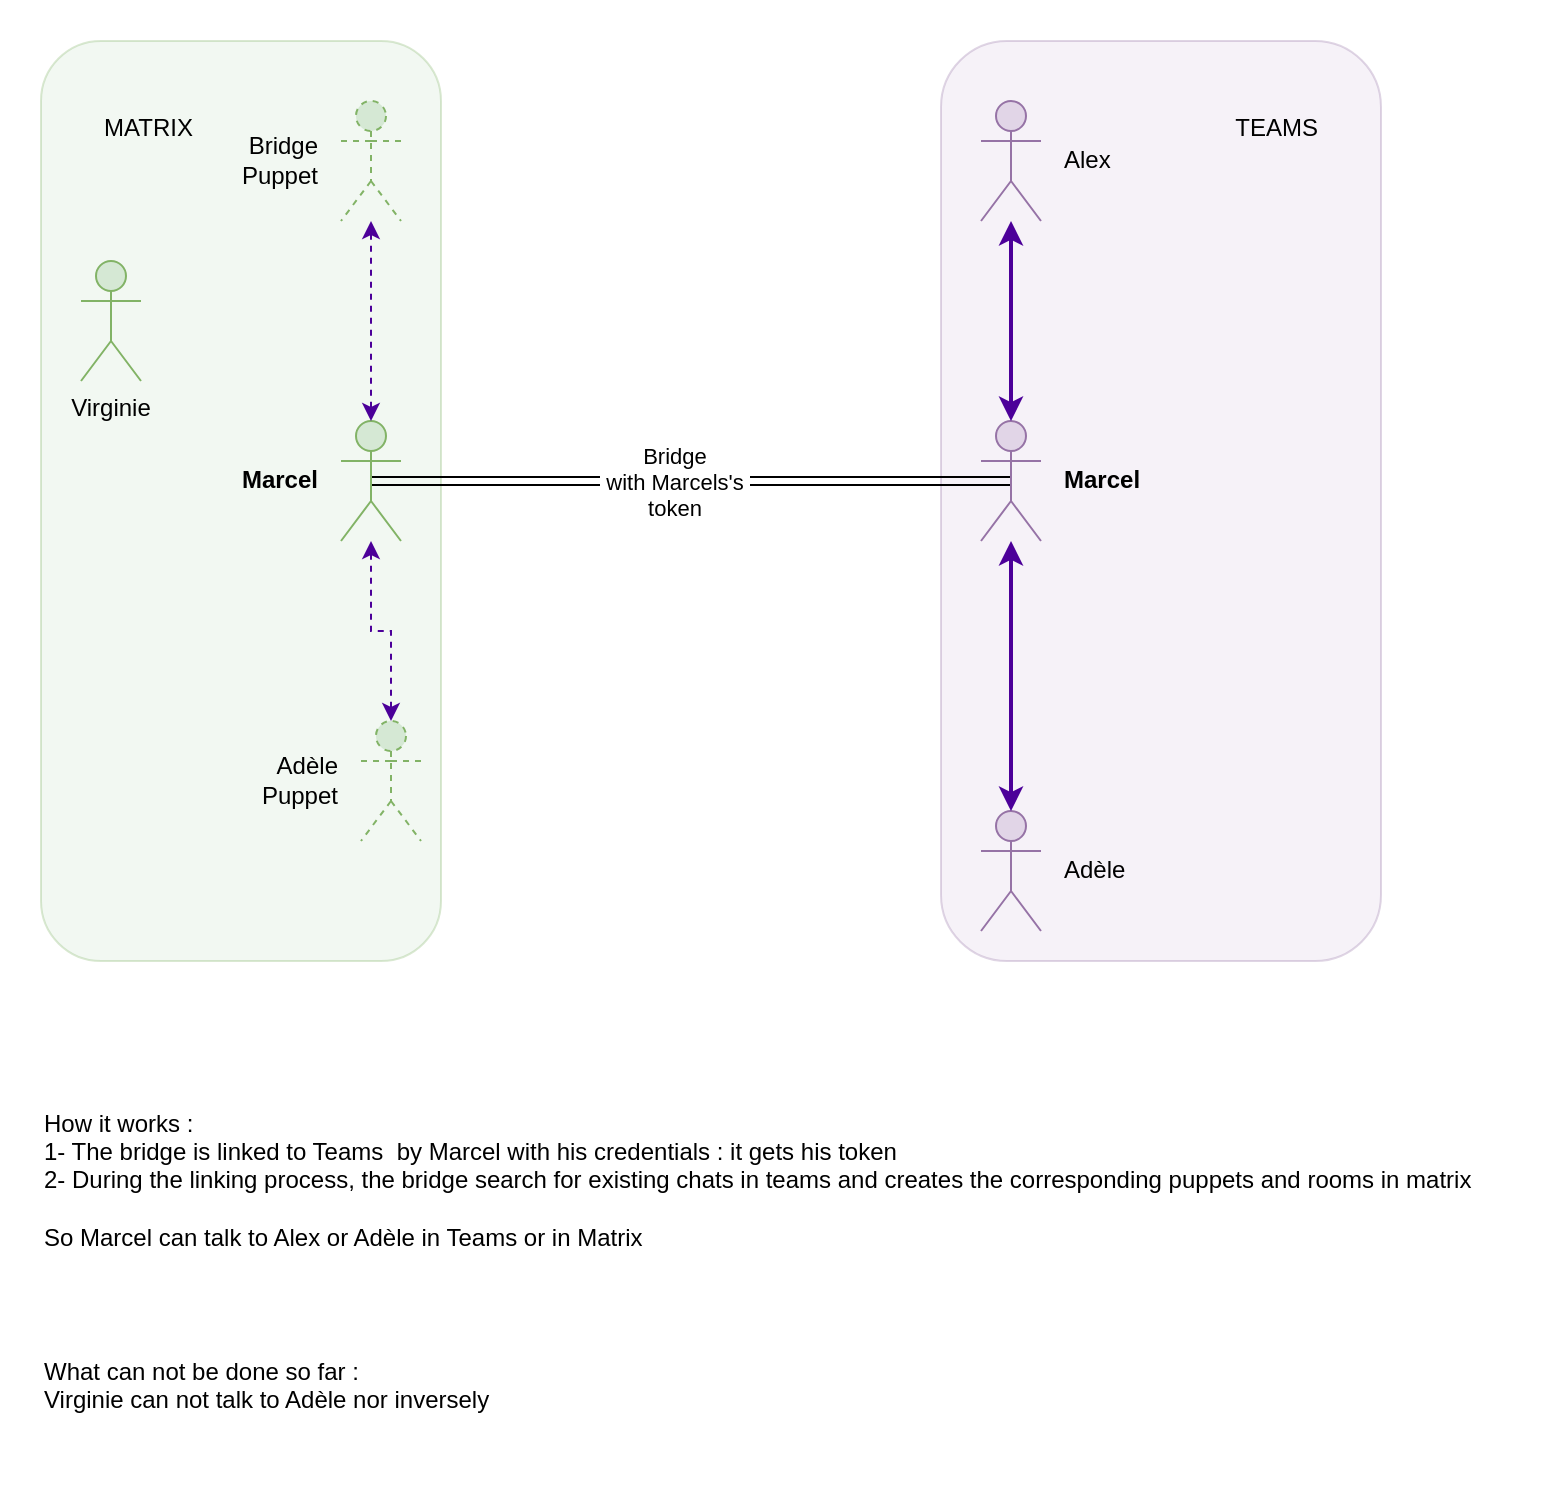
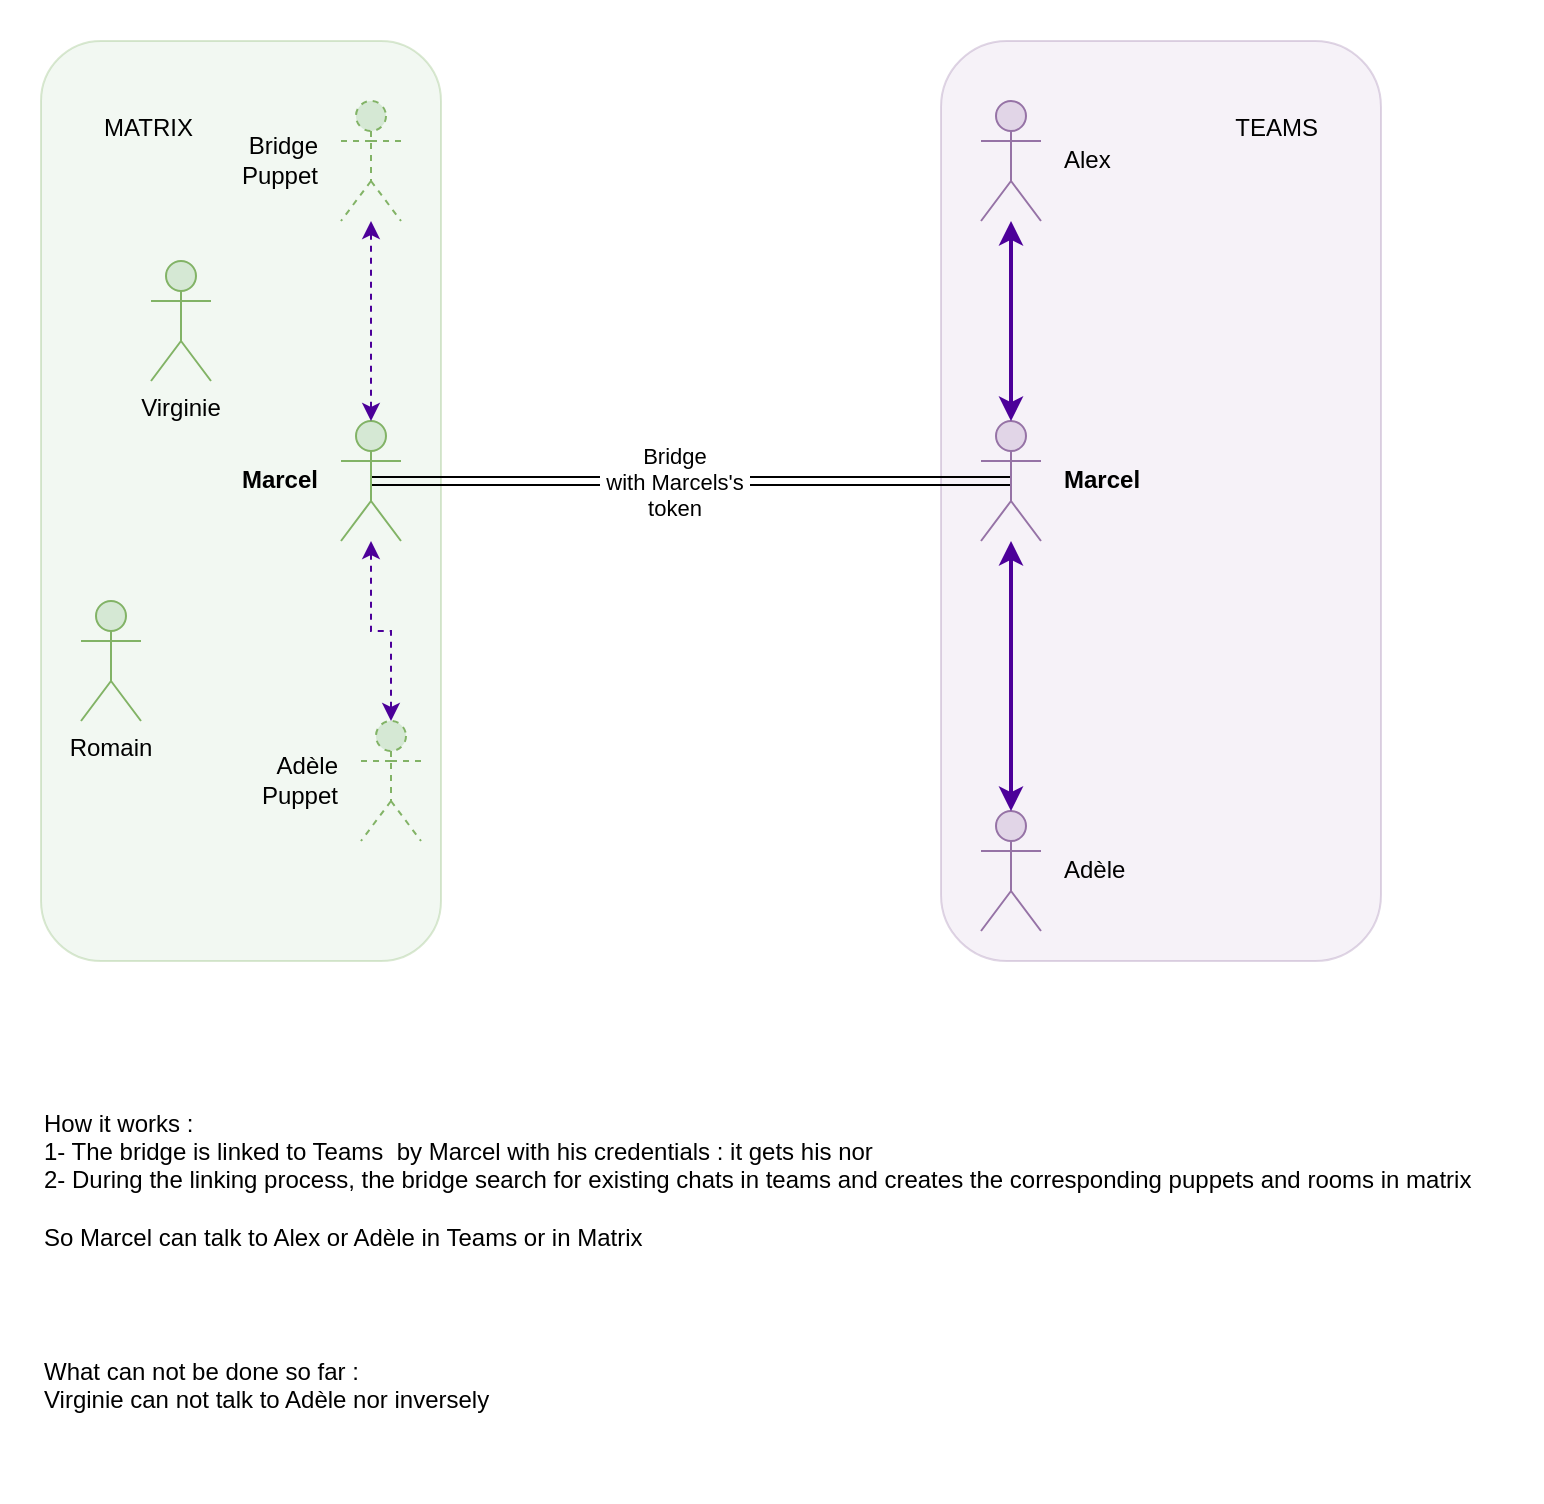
(111, 321) -> (181, 321)
none -> (111, 661)
(843, 1181) -> (843, 1181)
